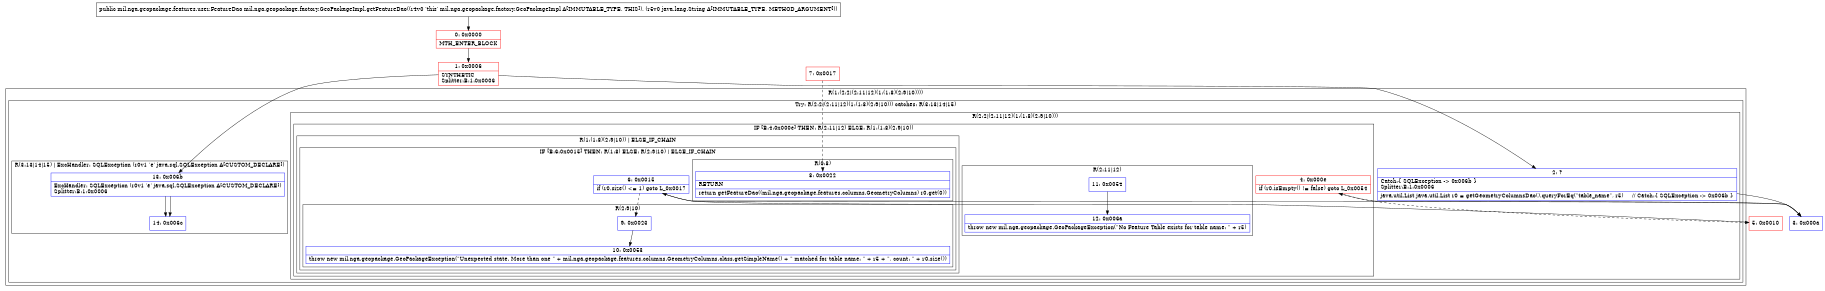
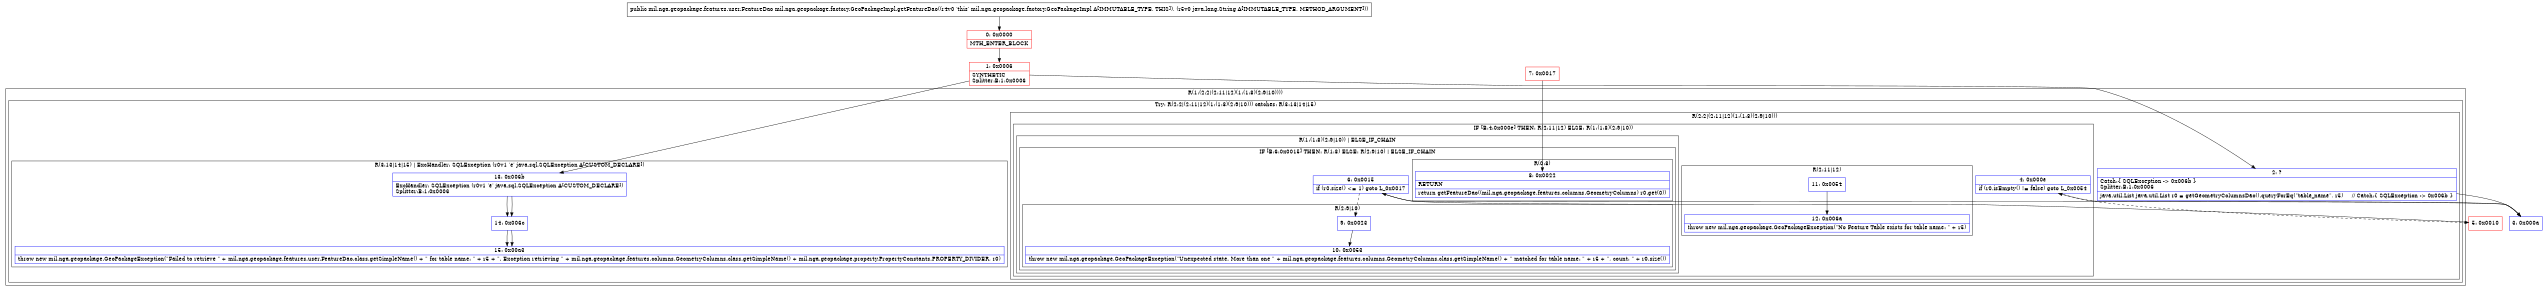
(823, 120) -> (1542, 120)
(1313, 185) -> (2033, 185)
none -> (510, 255)
